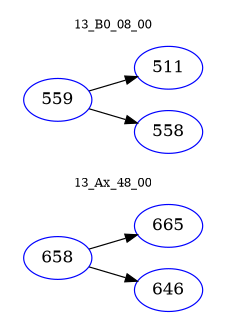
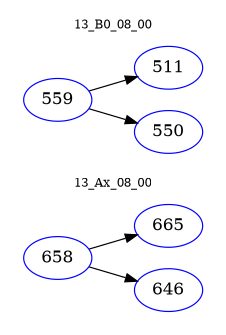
(169, 132) -> (169, 132)
(113, 184) -> (113, 184)
